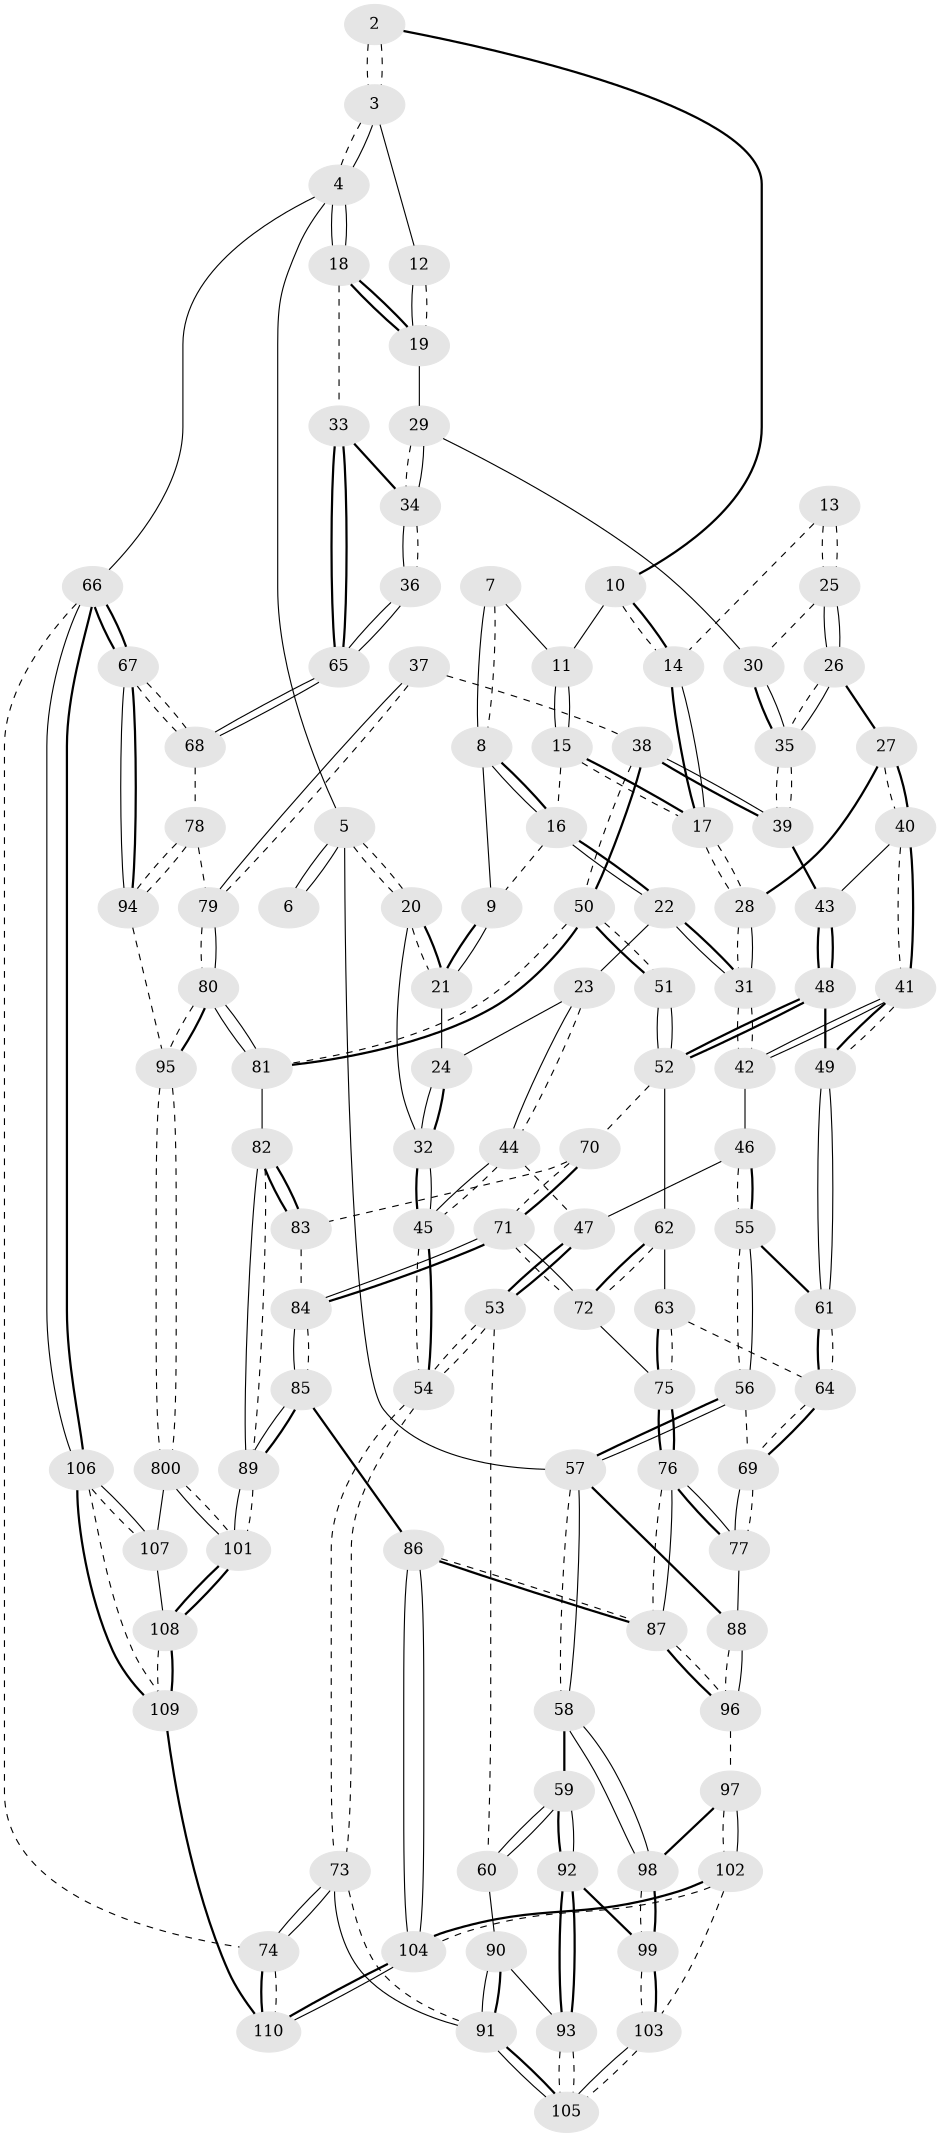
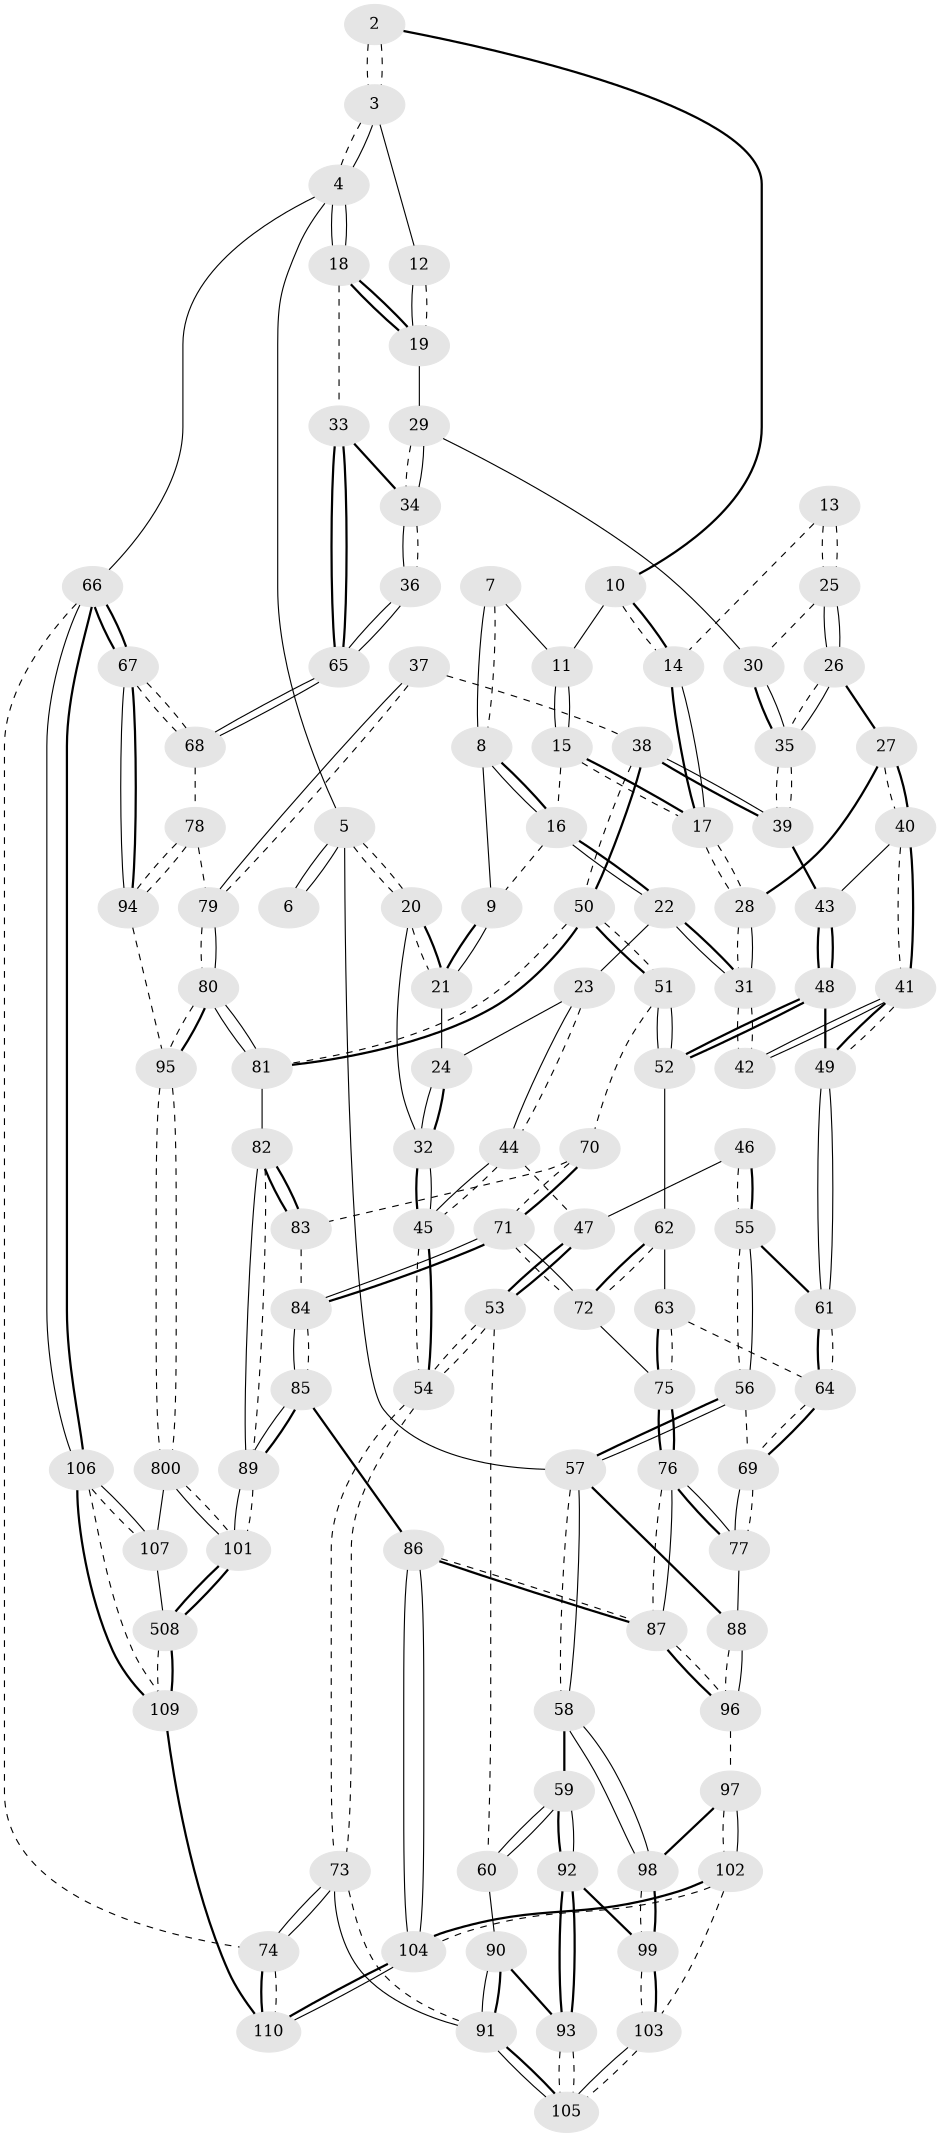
(627, 1109) -> (617, 1065)
(745, 1109) -> none
(165, 1631) -> (165, 1631)
(531, 1992) -> (531, 1992)
